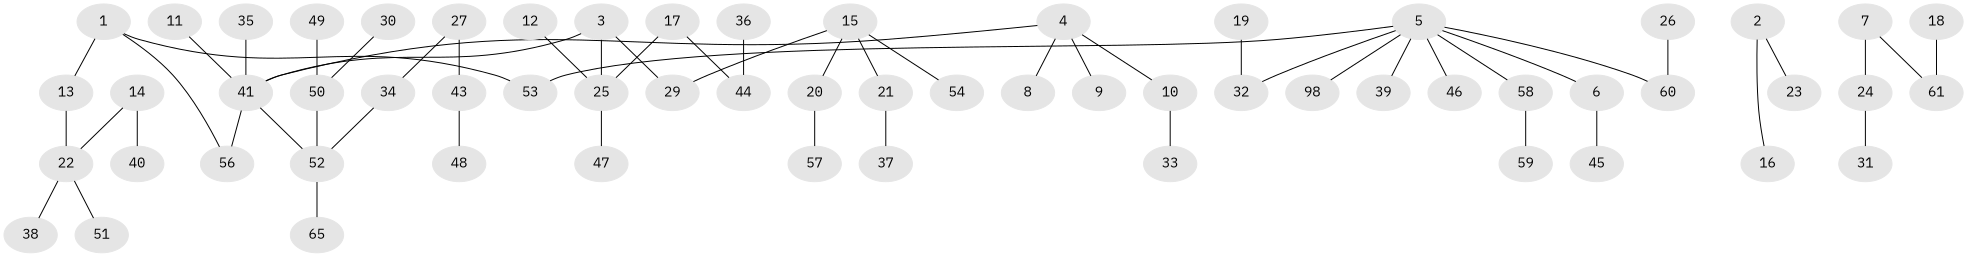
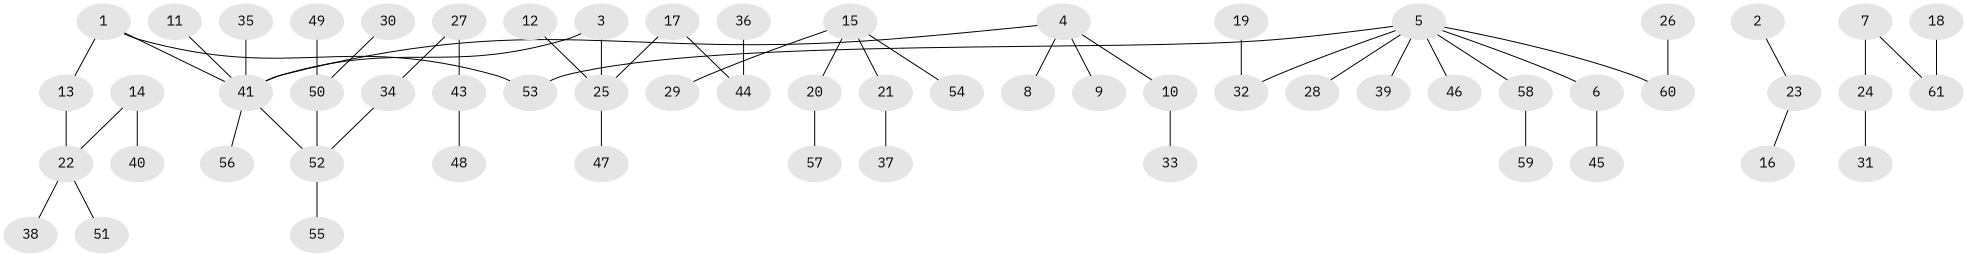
(633, 53) -> none
(180, 83) -> (175, 57)
(1312, 93) -> (1312, 93)
(1758, 93) -> (1781, 128)
(317, 235) -> (317, 235)
